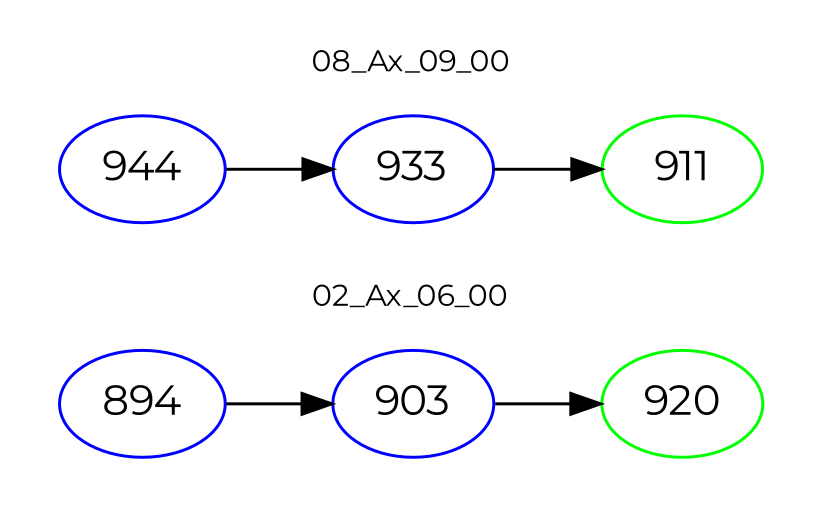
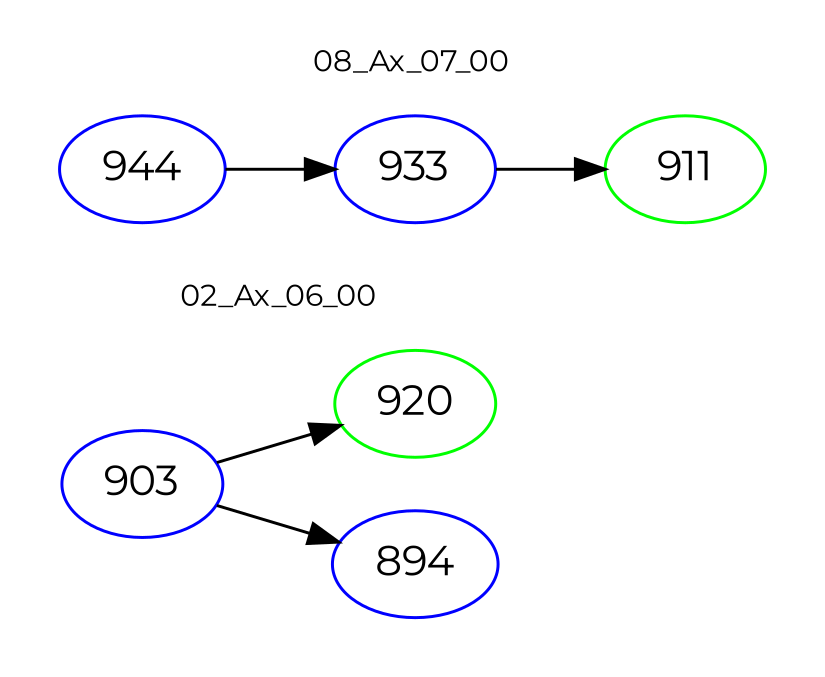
(411, 64) -> (412, 64)
(264, 404) -> (263, 519)
